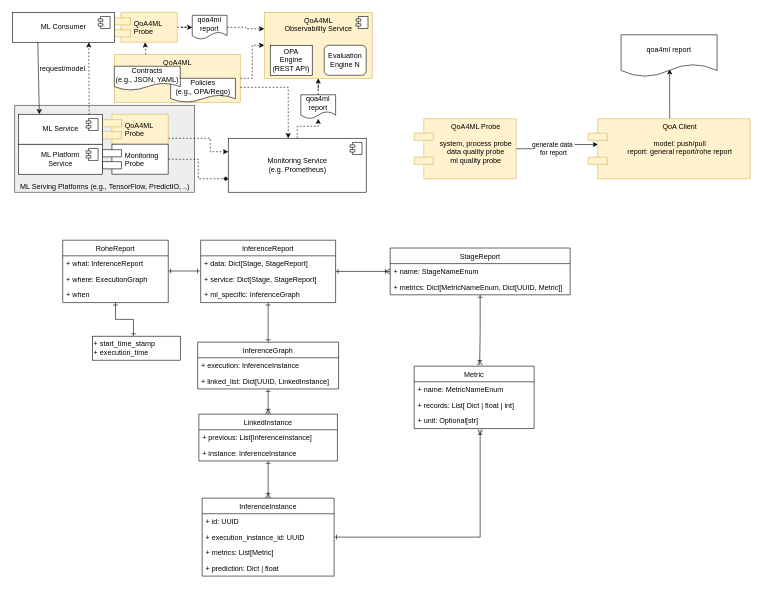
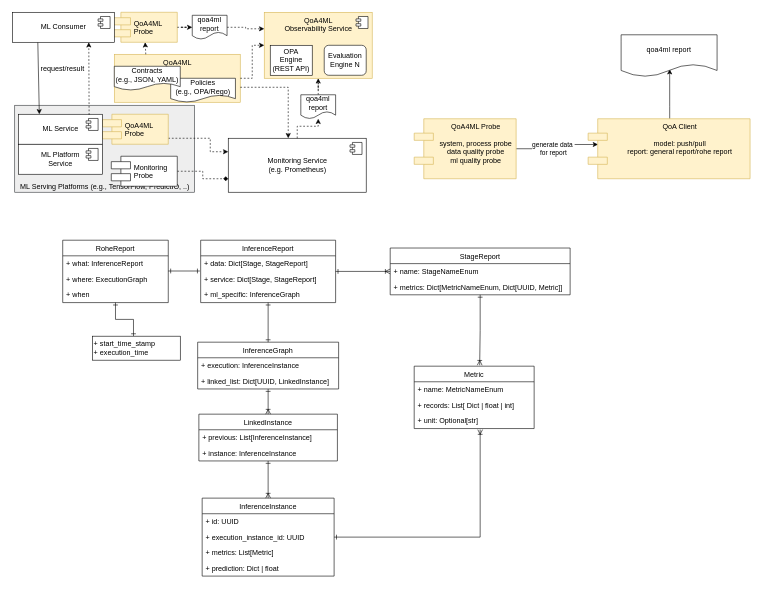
(63, 69) -> (63, 69)
(135, 159) -> (144, 171)
